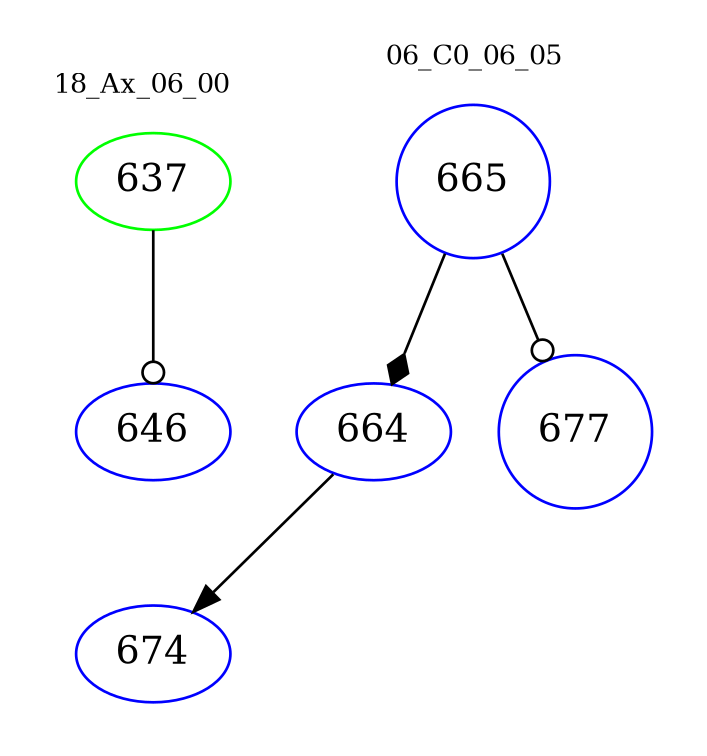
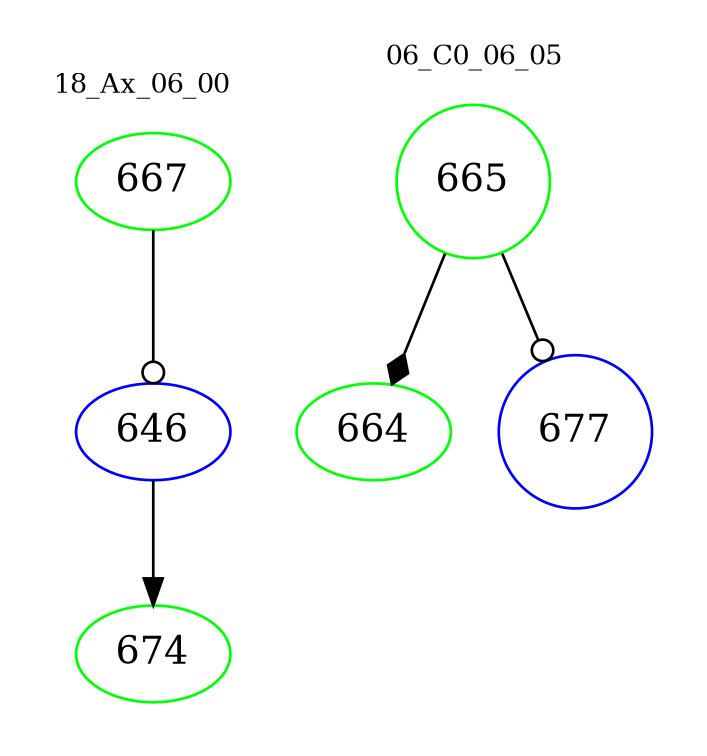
(153, 181) -> (153, 181)
(473, 181) -> (473, 181)
(374, 432) -> (374, 432)
(294, 513) -> (153, 529)
(153, 654) -> (153, 654)
